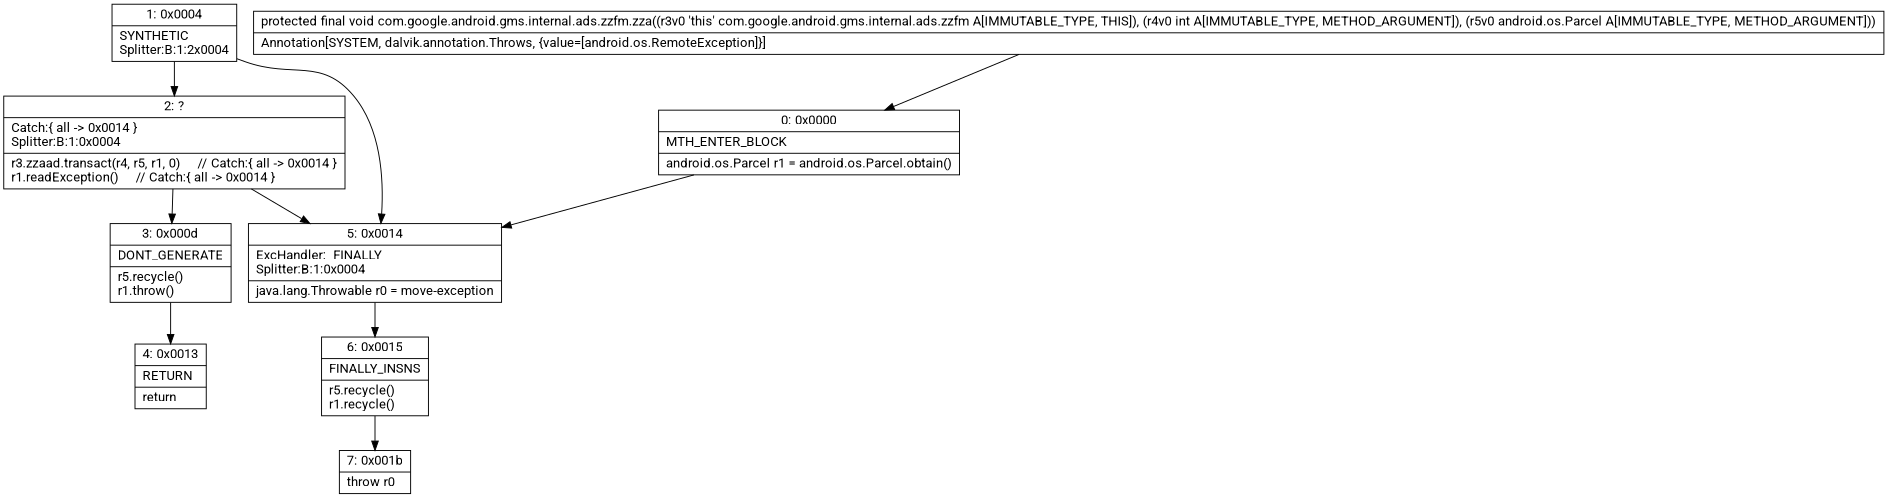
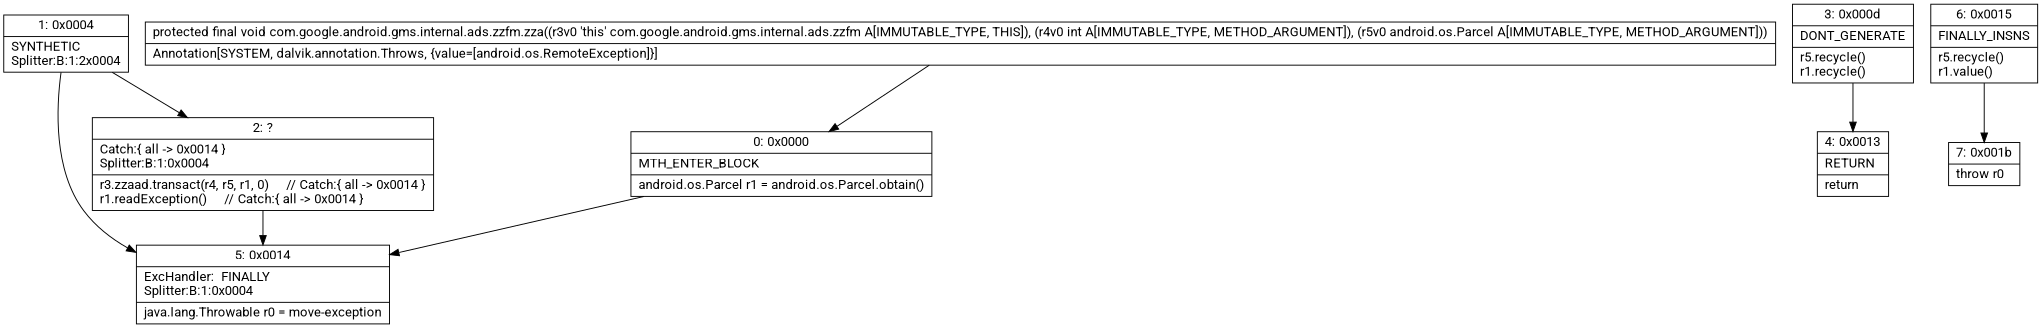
(173, 201) -> none
(146, 291) -> (1833, 72)
(375, 315) -> none
(362, 405) -> (1965, 72)
